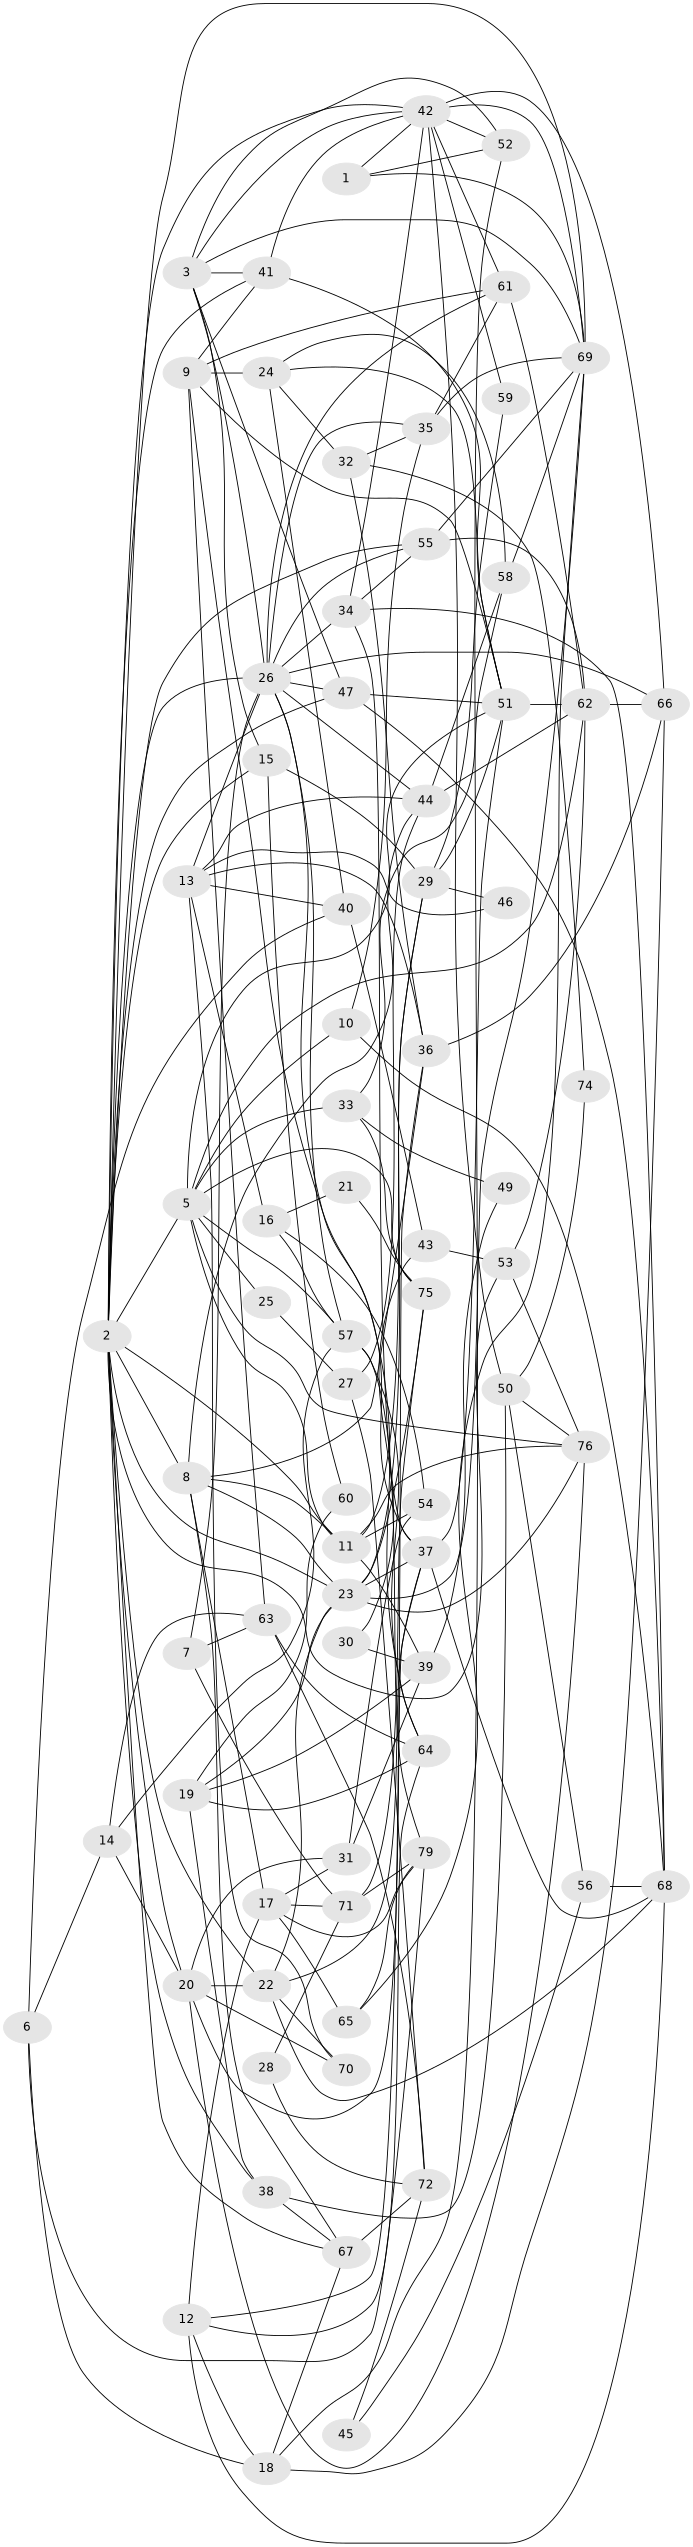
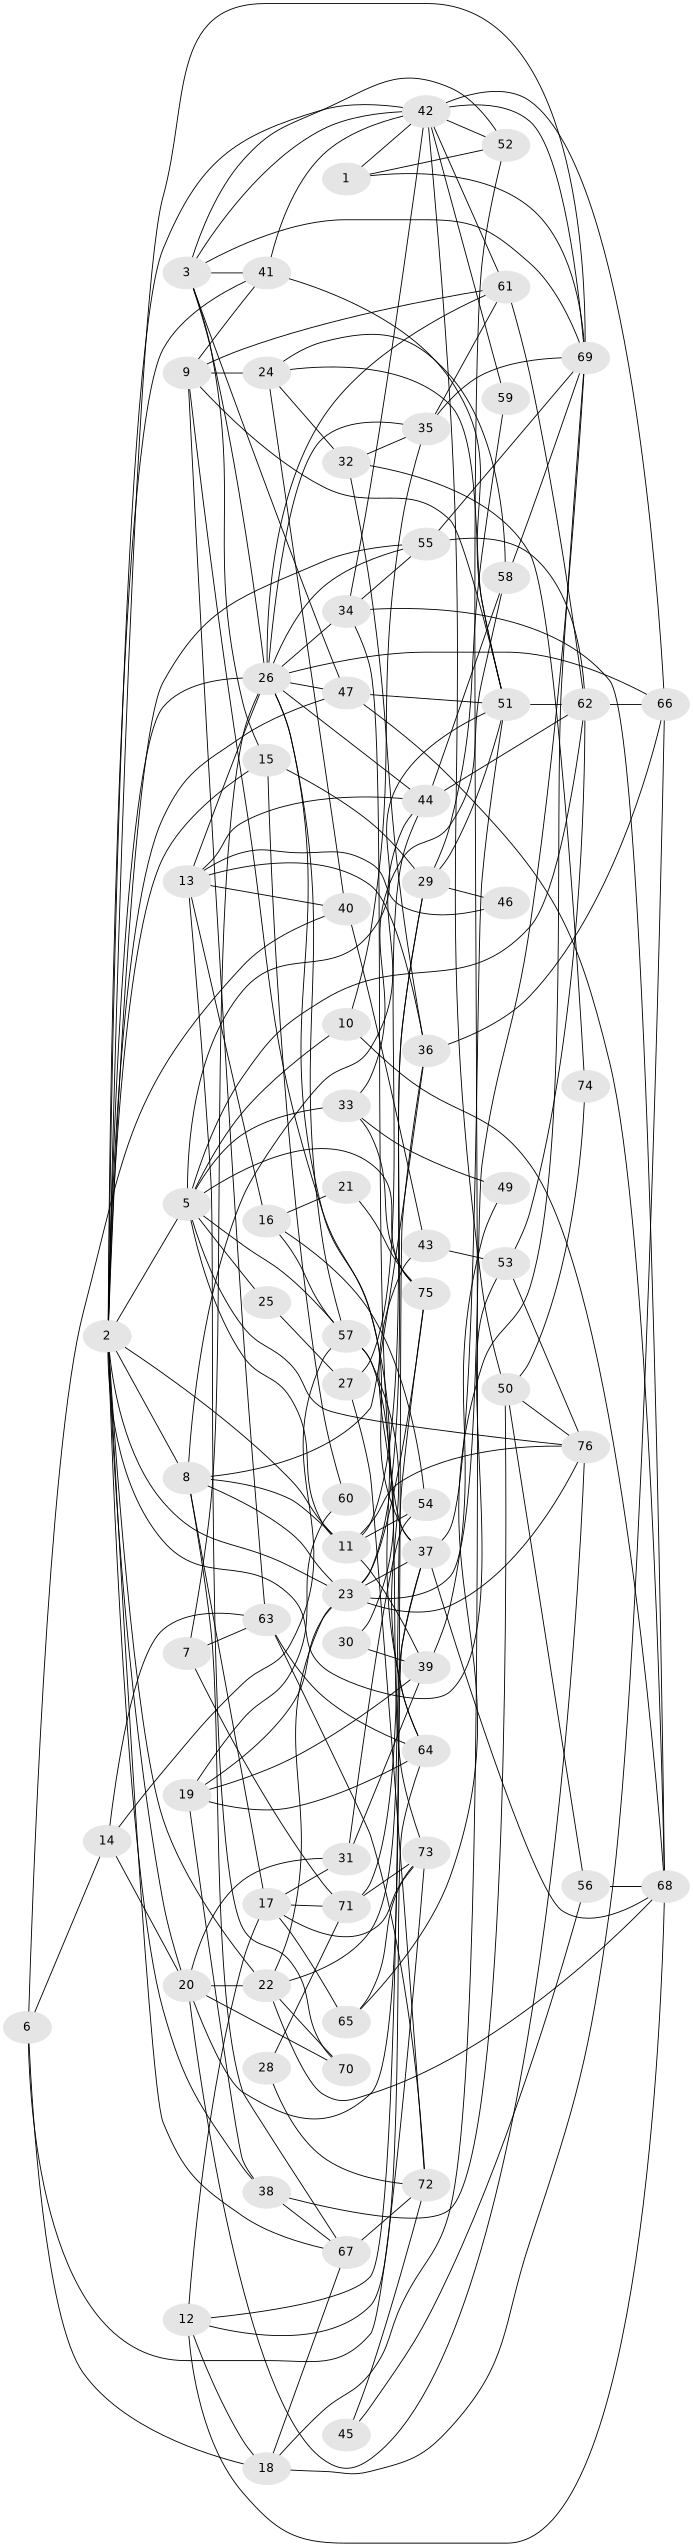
(426, 1853) -> (426, 1853)
